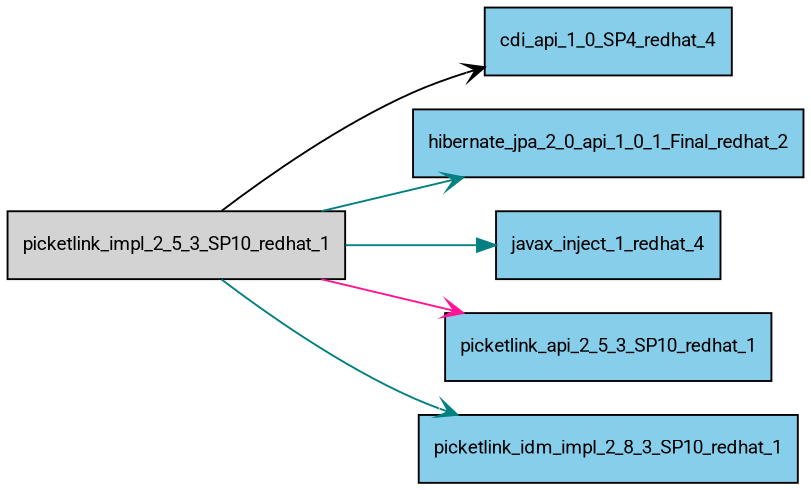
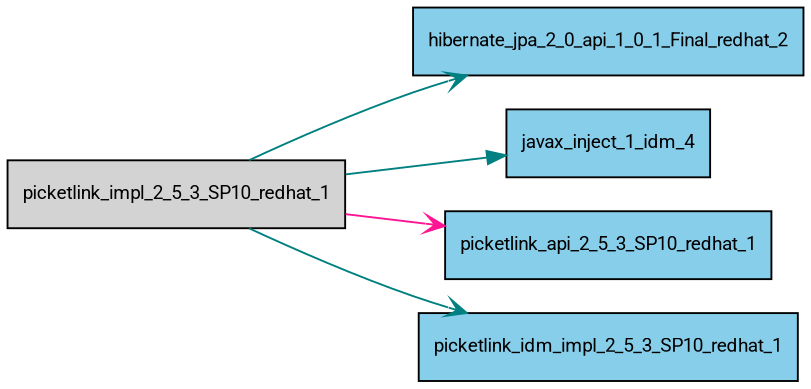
(608, 41) -> none
(608, 245) -> (608, 143)
(608, 449) -> (608, 347)
